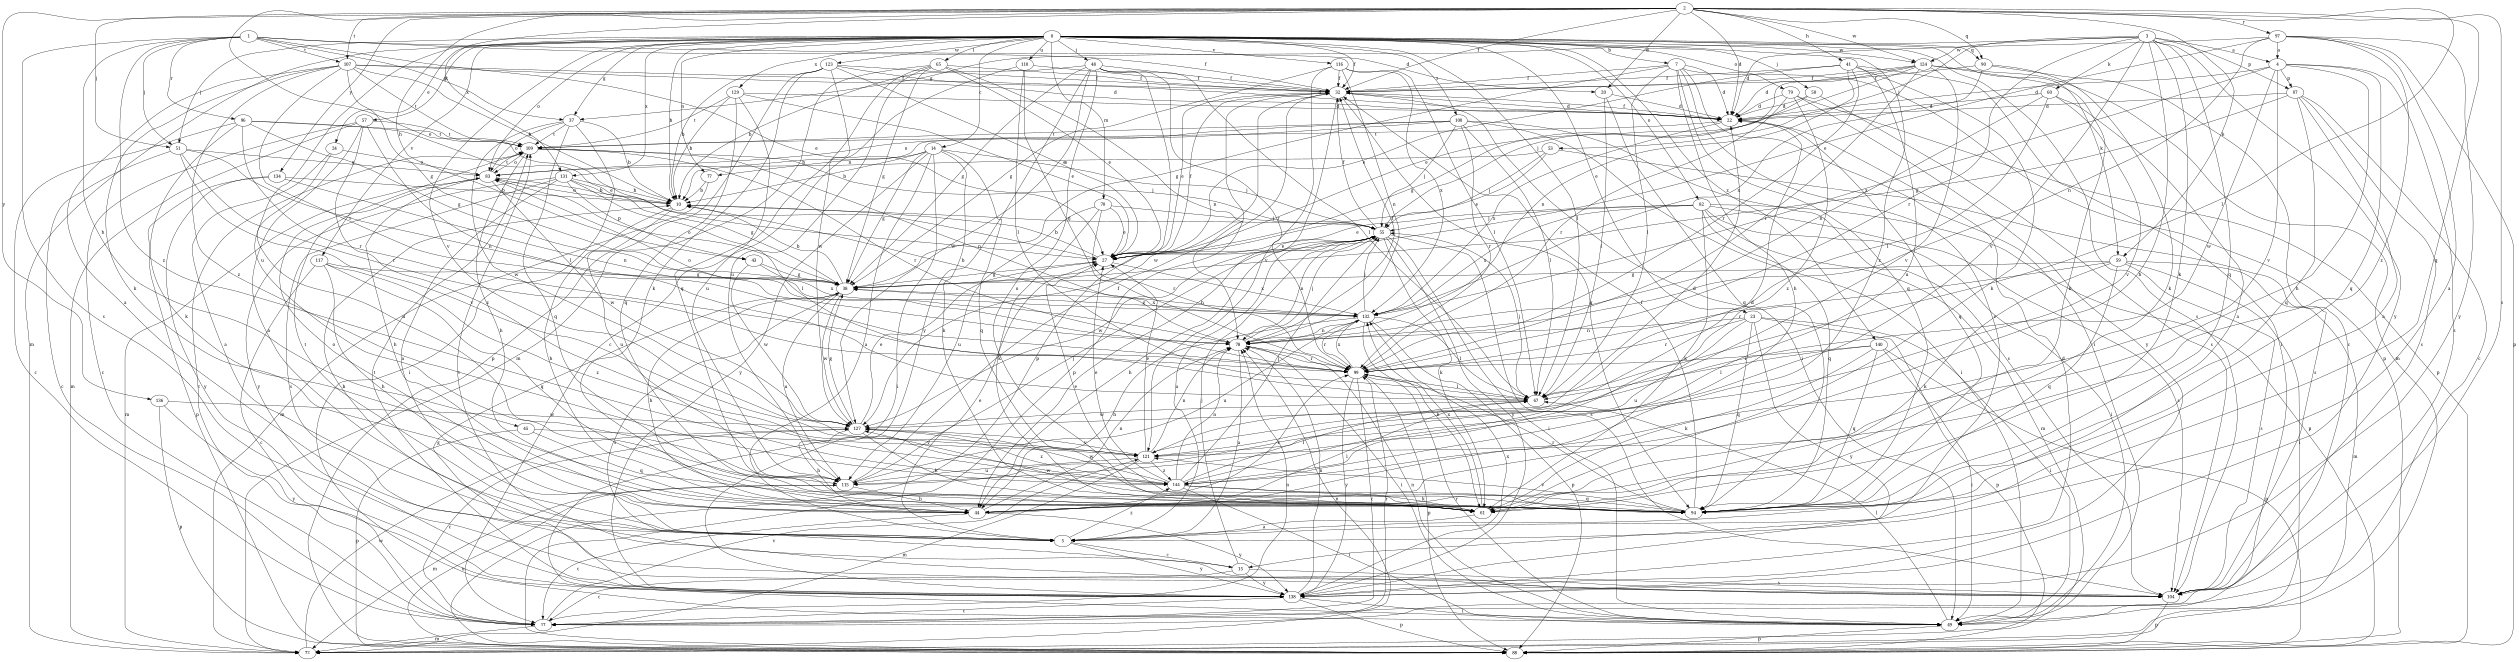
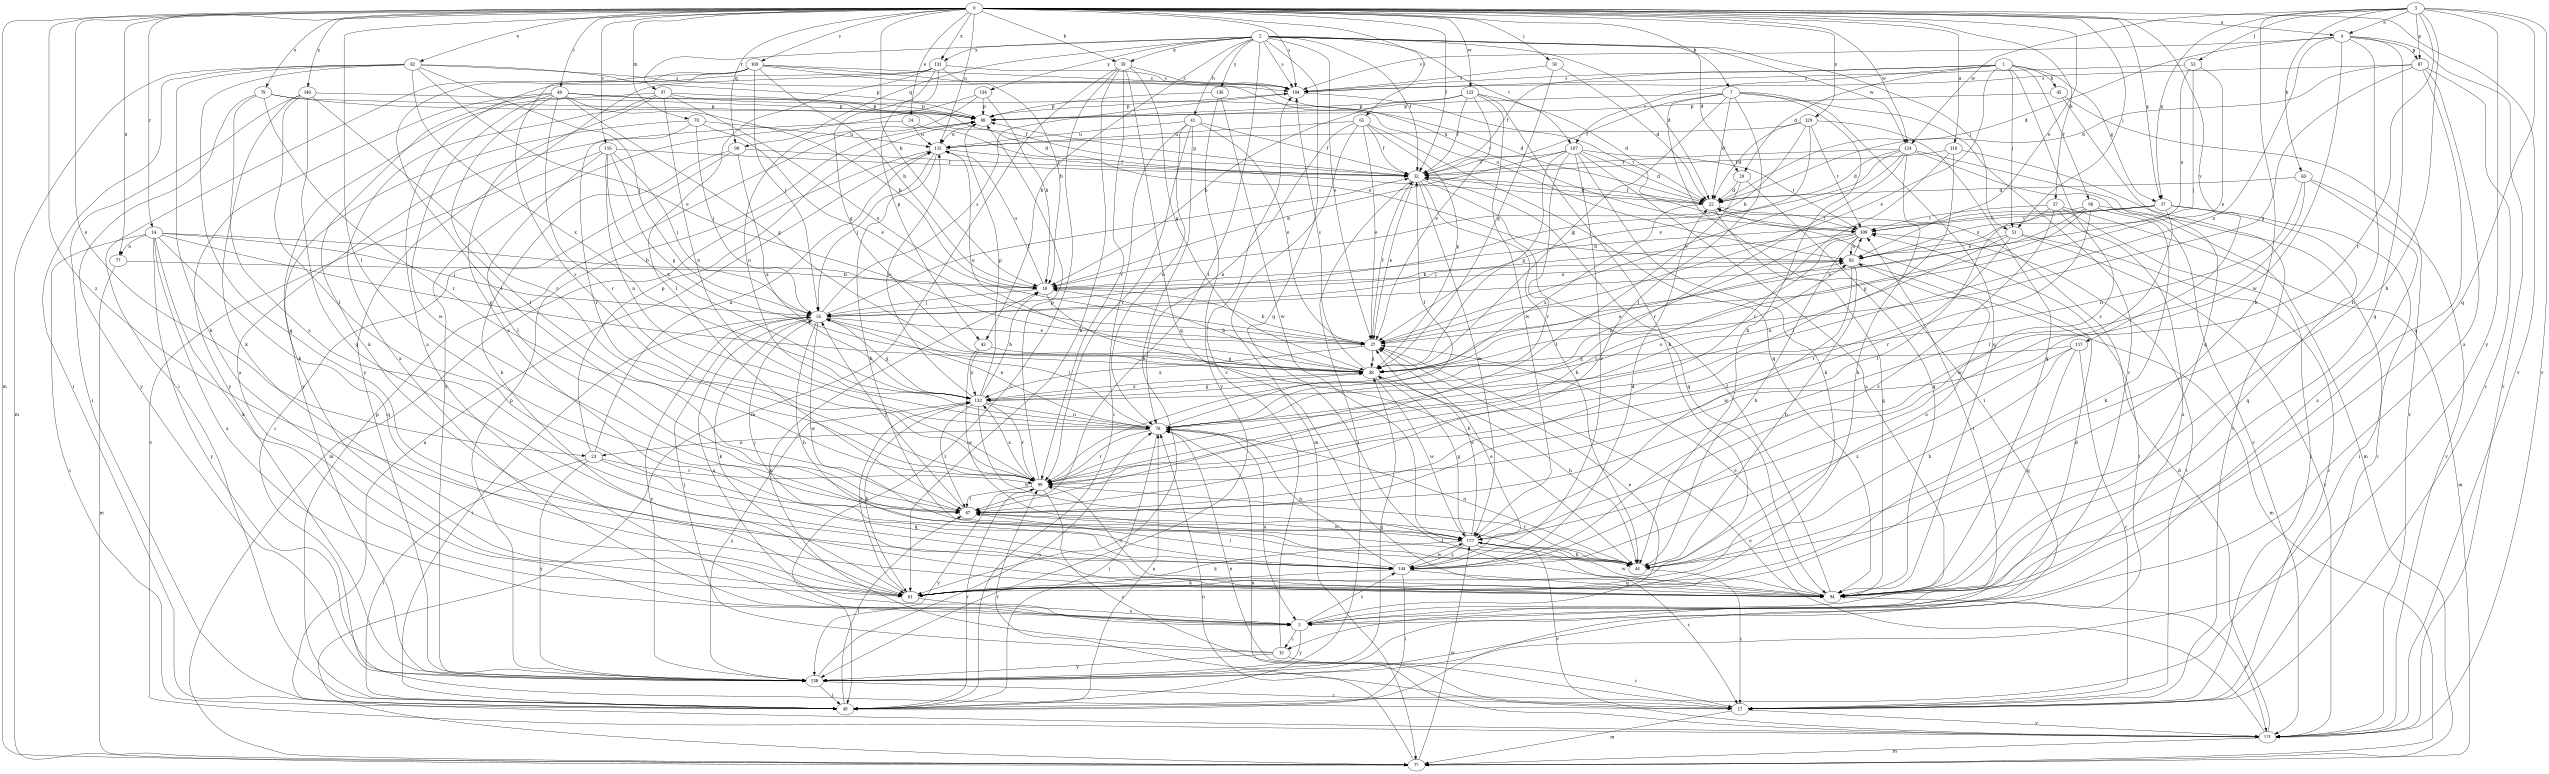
(2277, 49) -> (1657, 11)
none -> (686, 254)
(1365, 275) -> (887, 359)
(1017, 289) -> (370, 345)
(1485, 333) -> (877, 434)
(1160, 470) -> none
(1142, 529) -> none
